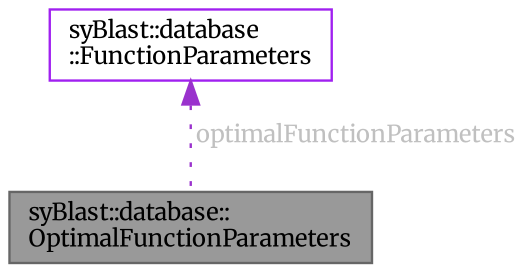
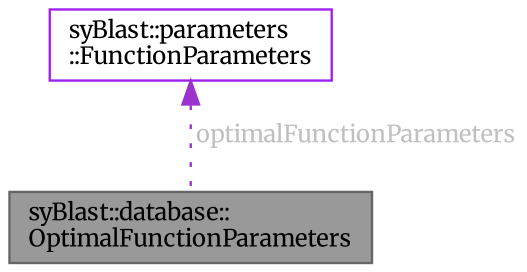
(191, 45) -> (191, 45)
